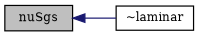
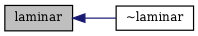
(39, 18) -> (39, 18)
